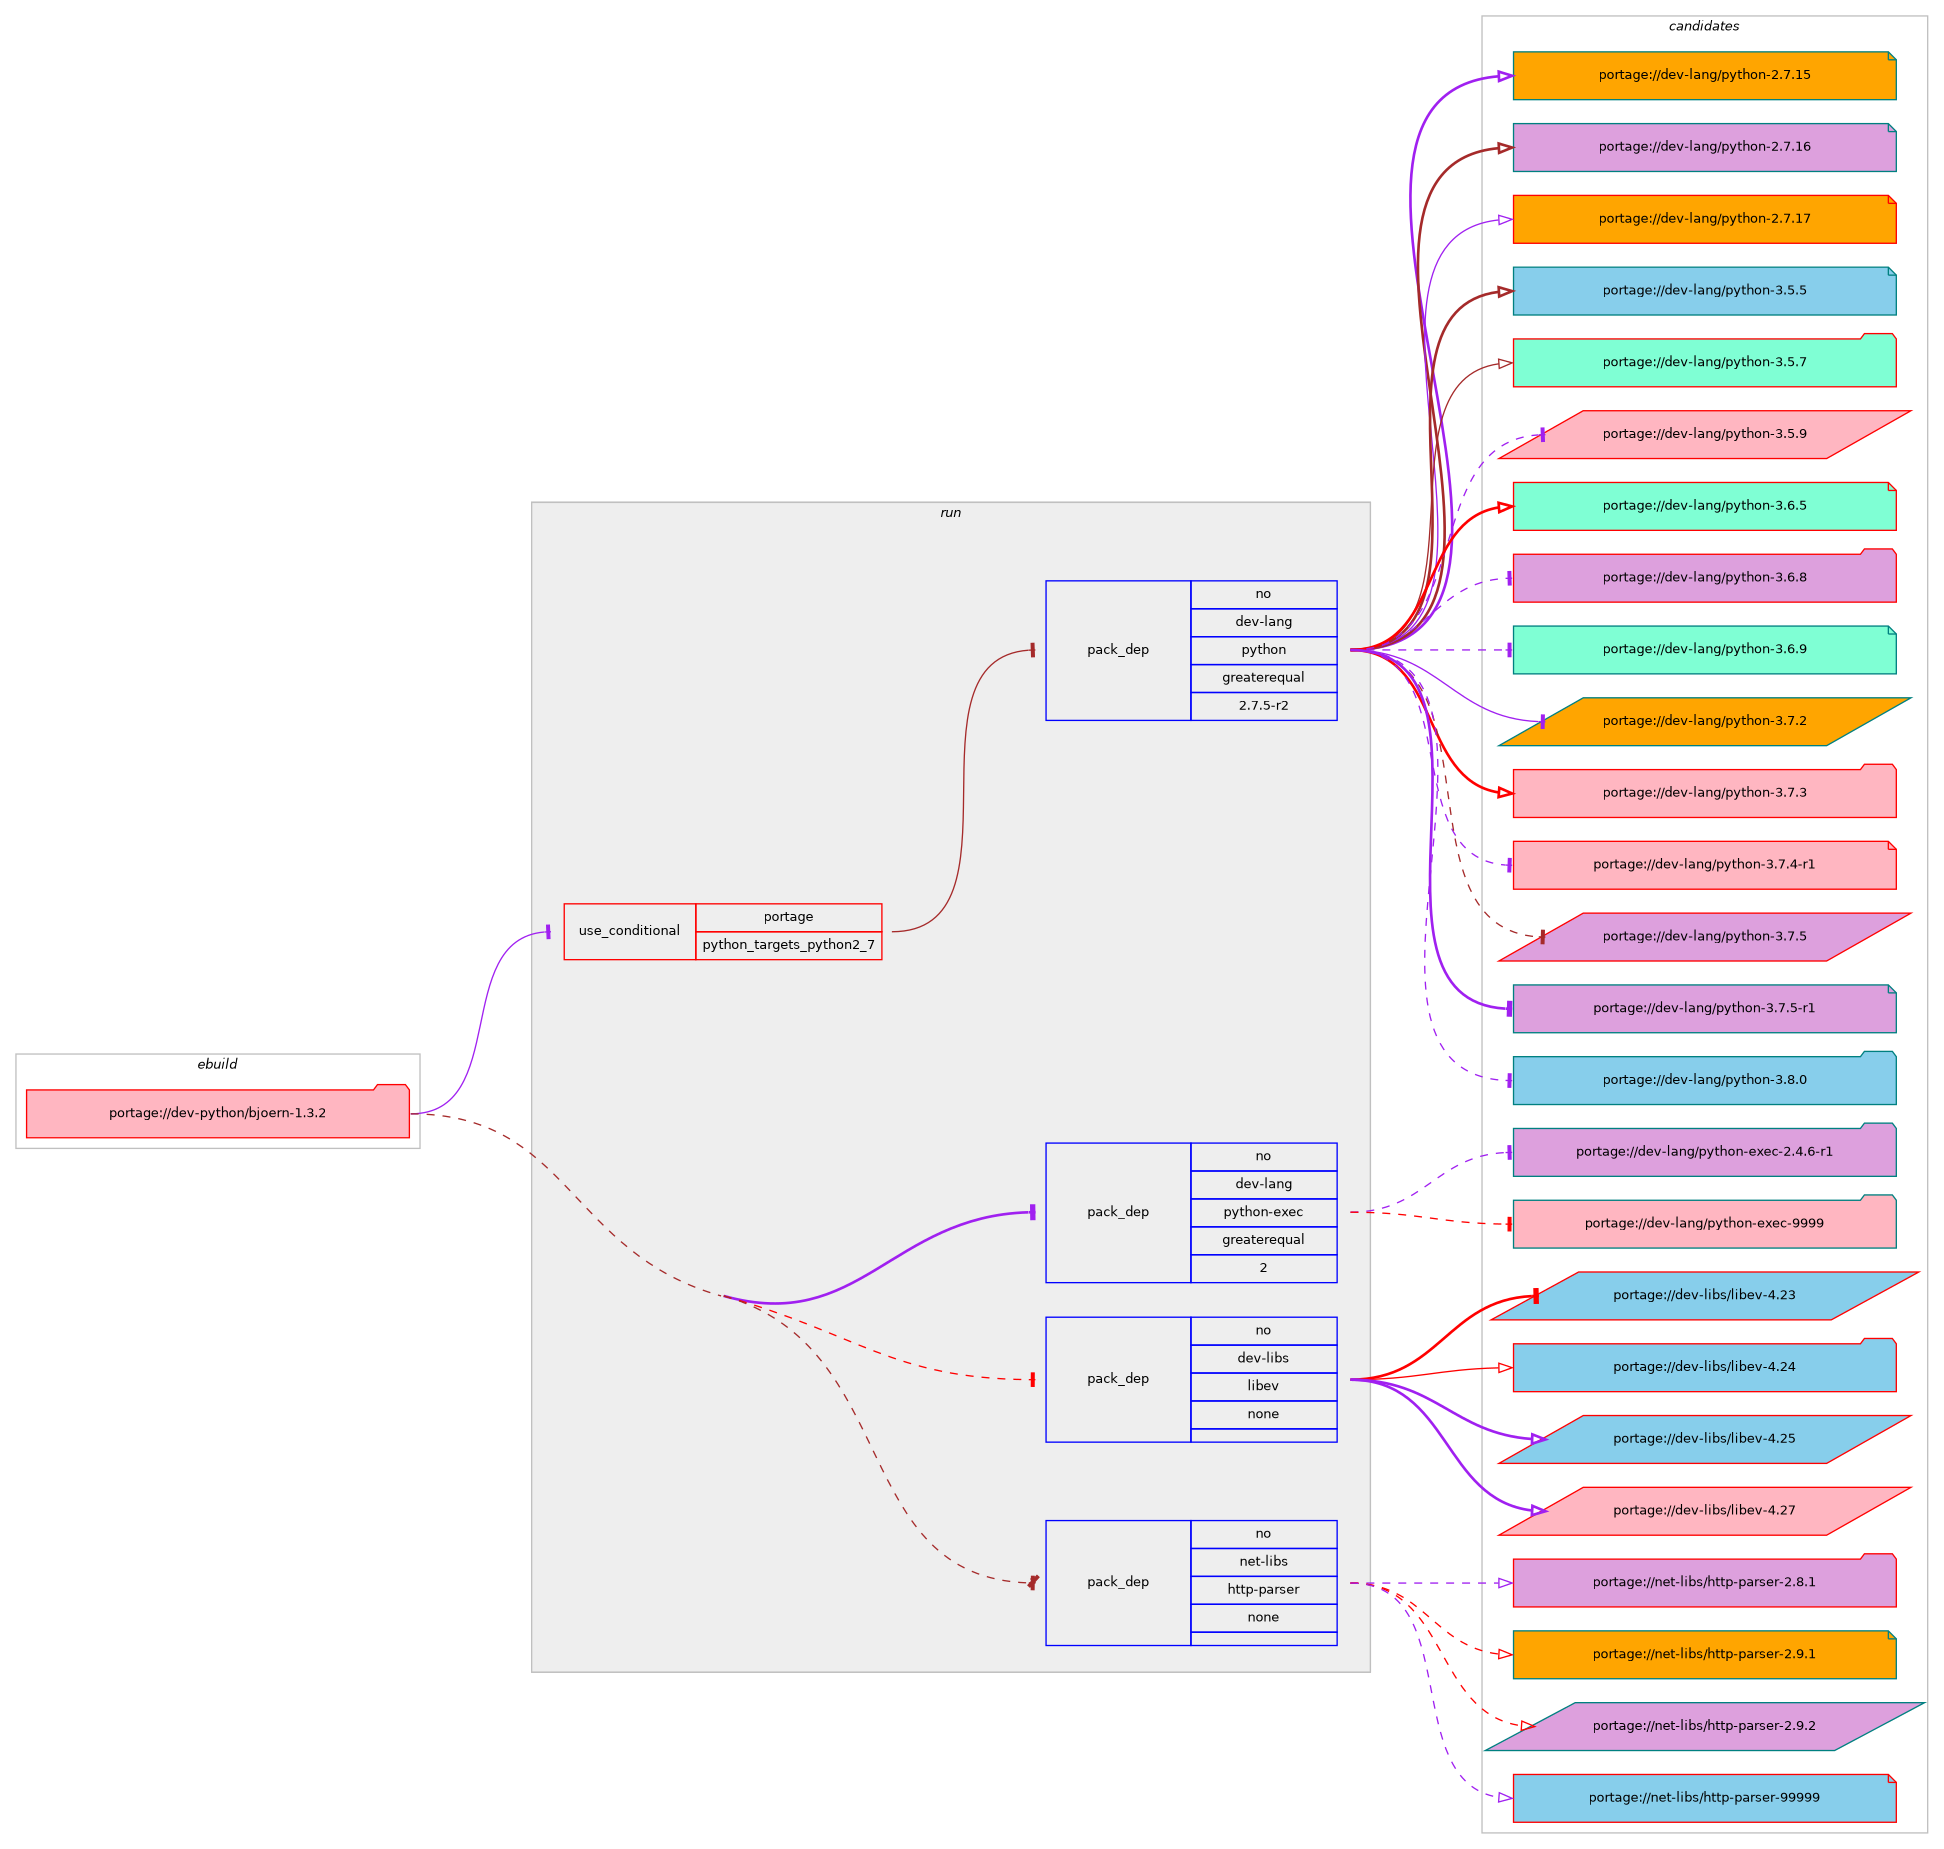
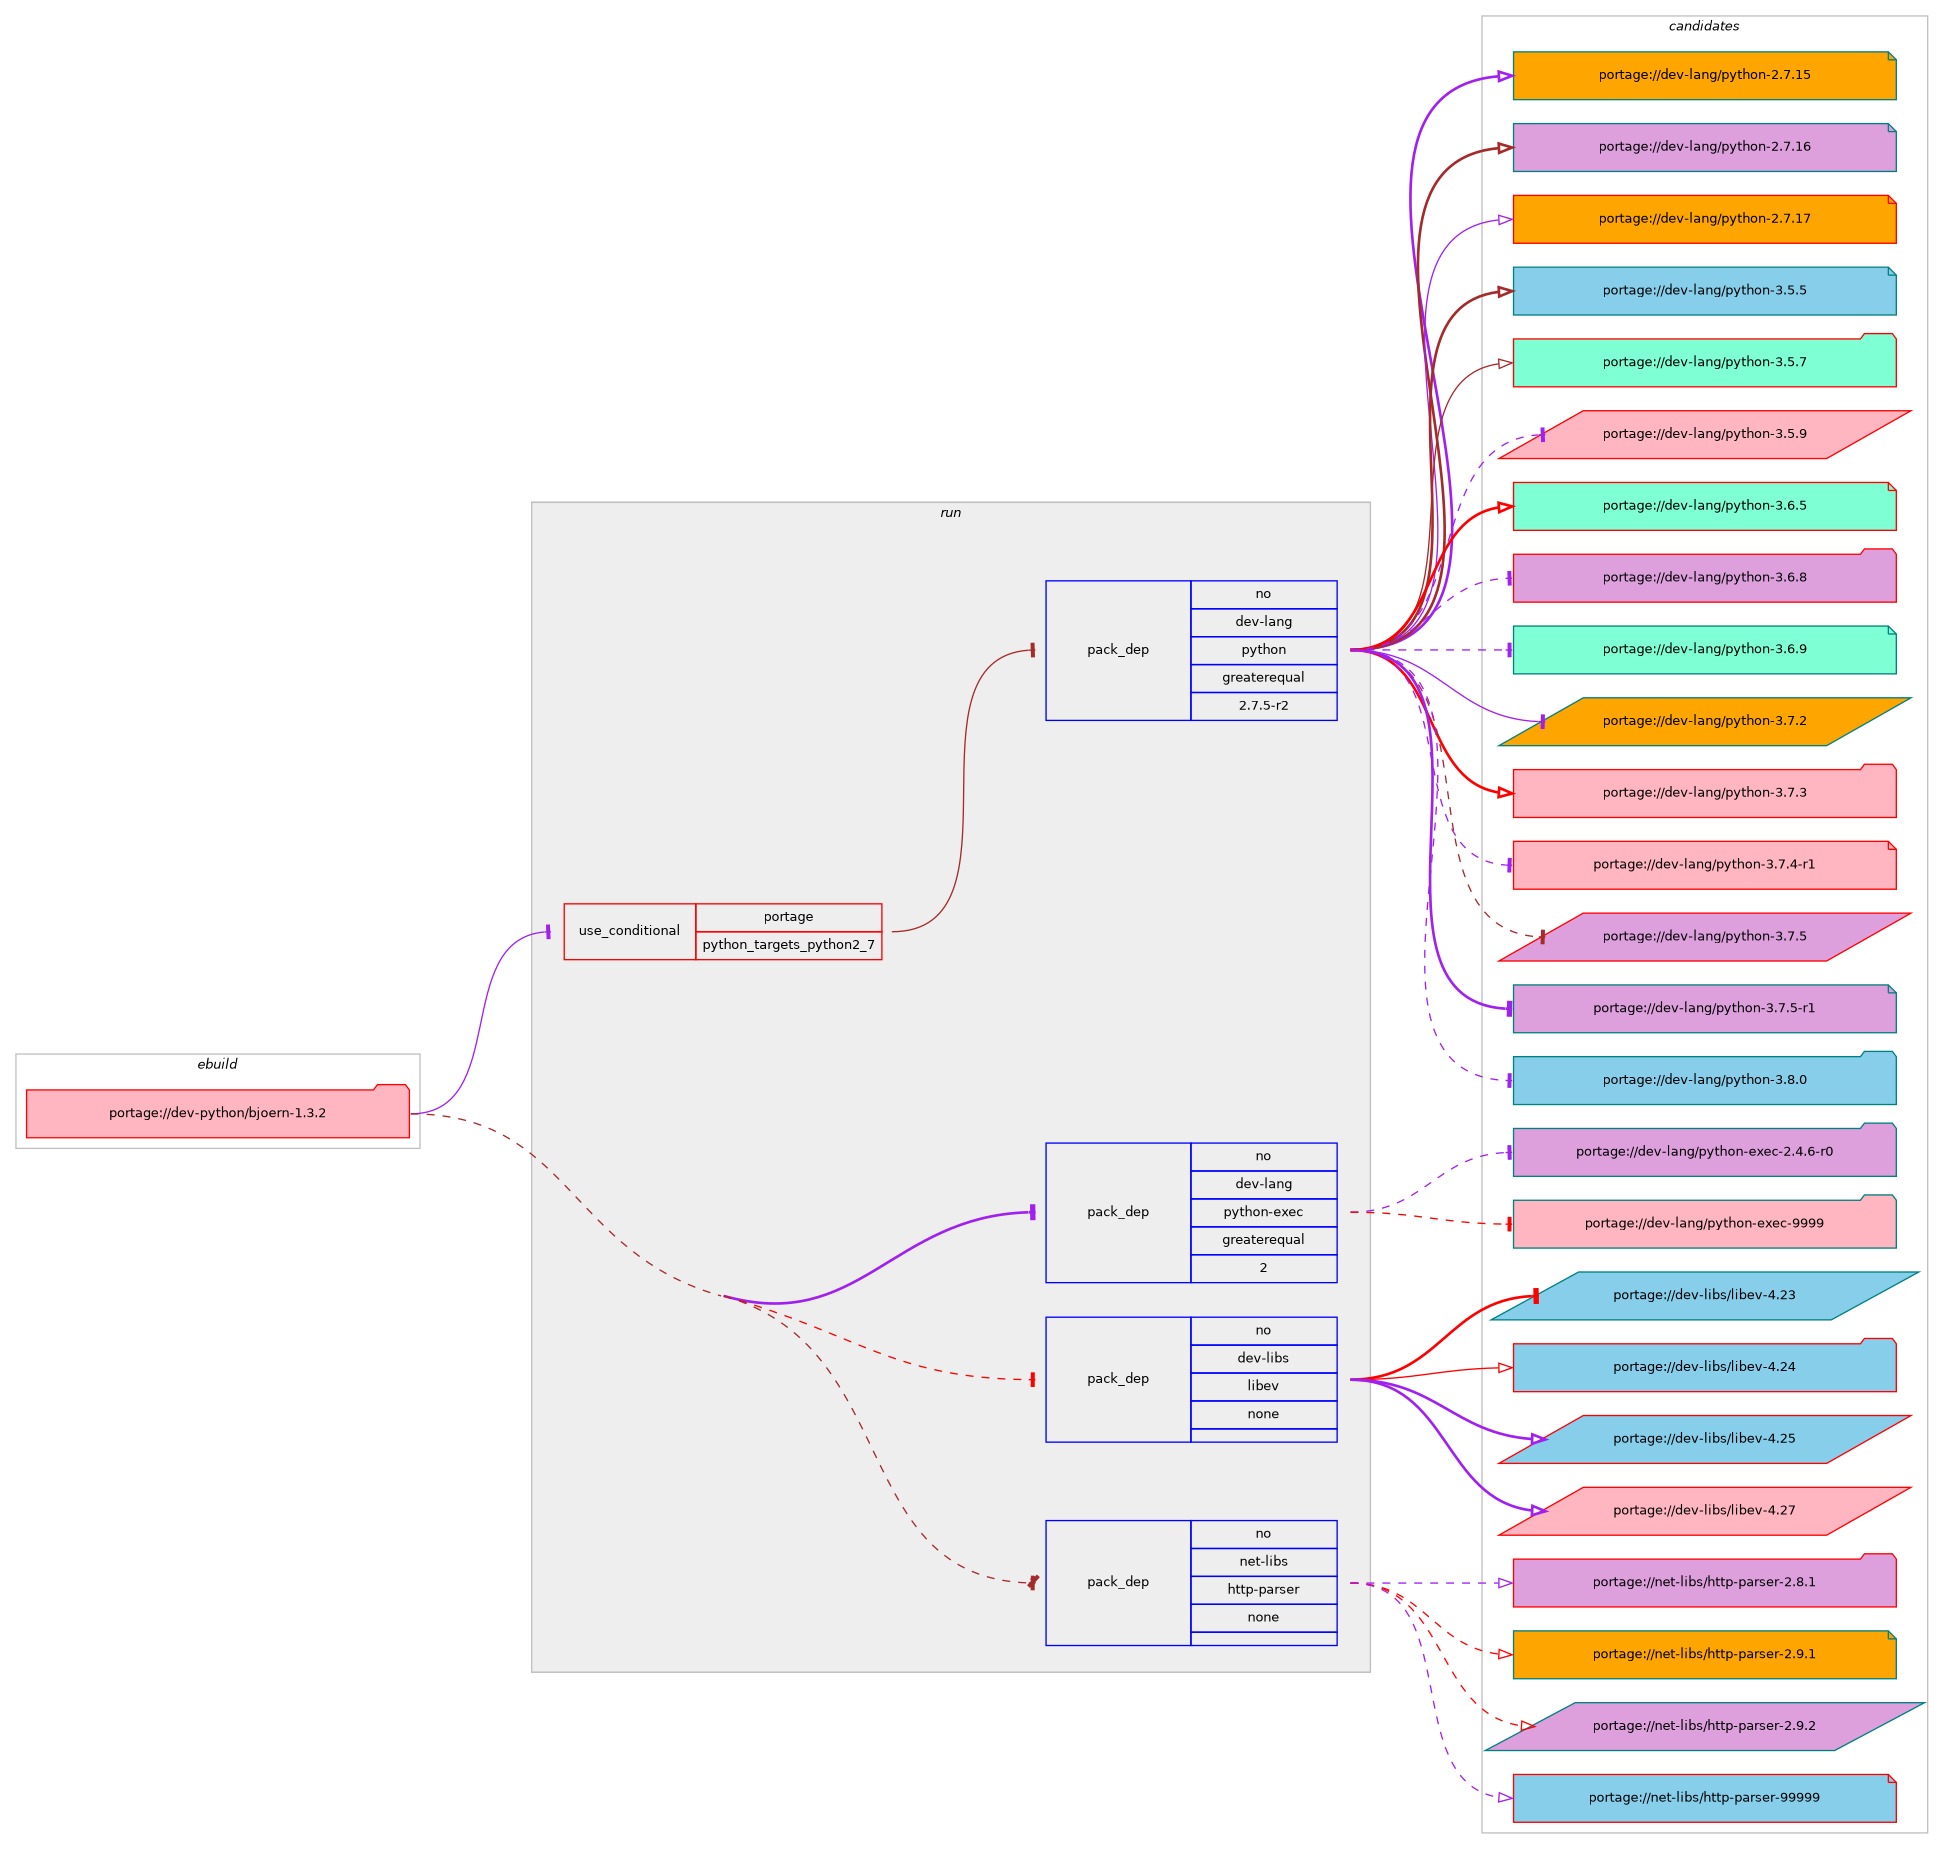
(1705, 1152) -> (1705, 1152)
(1705, 1296) -> (1705, 1296)
